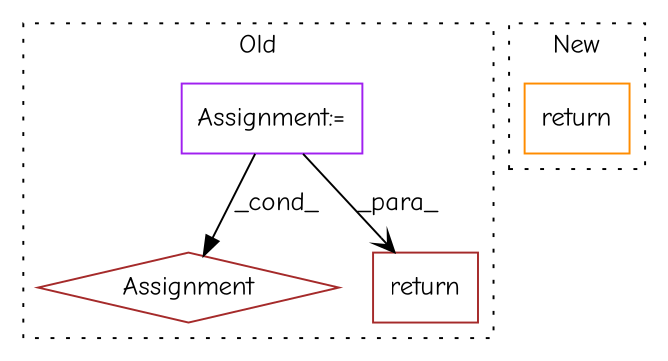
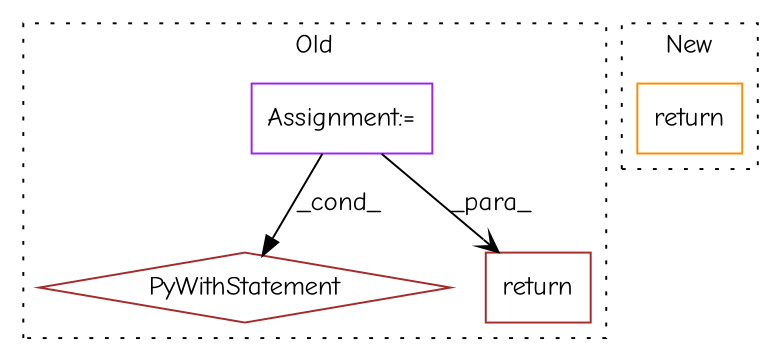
(188, 288) -> (245, 288)
